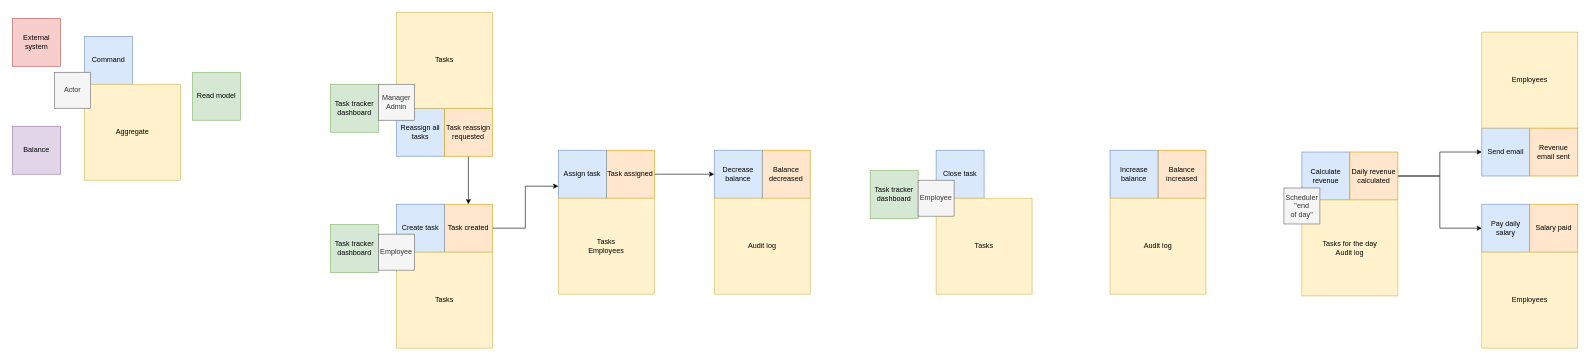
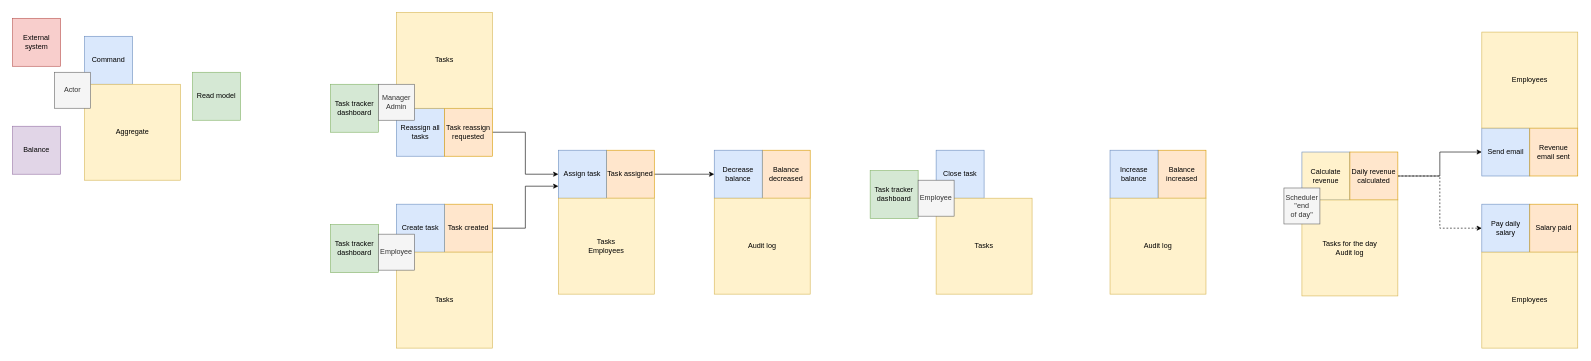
(1326, 176) -> (1326, 176)
(468, 178) -> (525, 153)
(1440, 222) -> (1440, 222)
